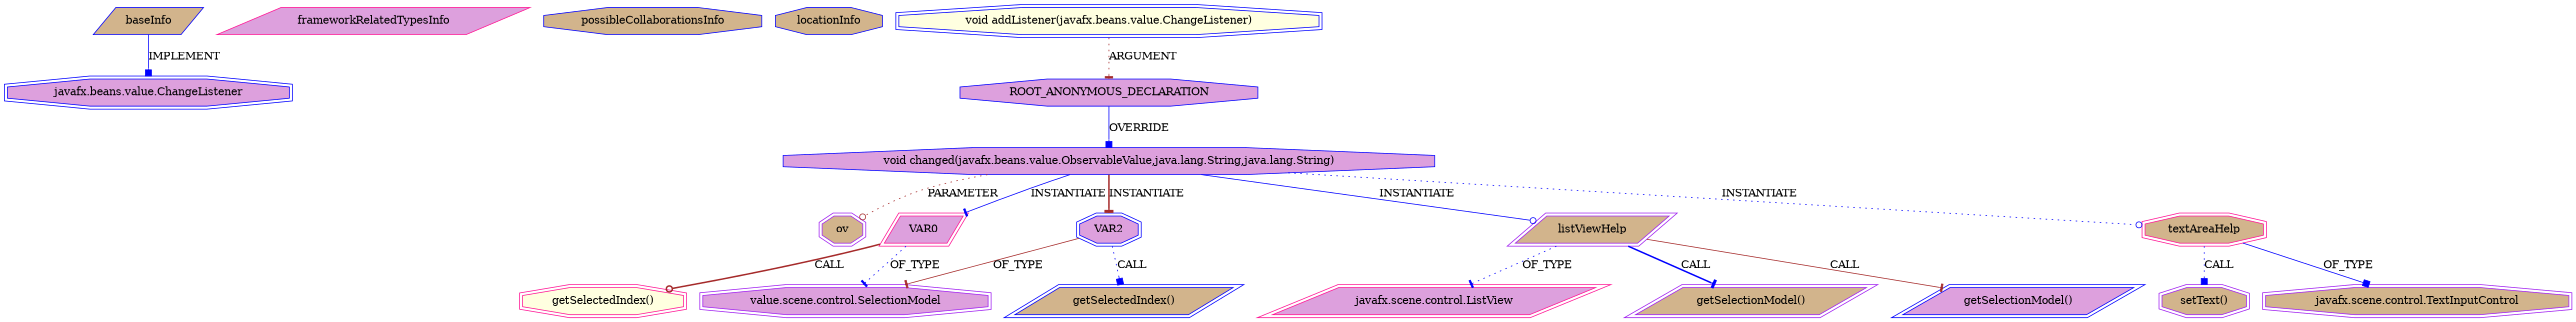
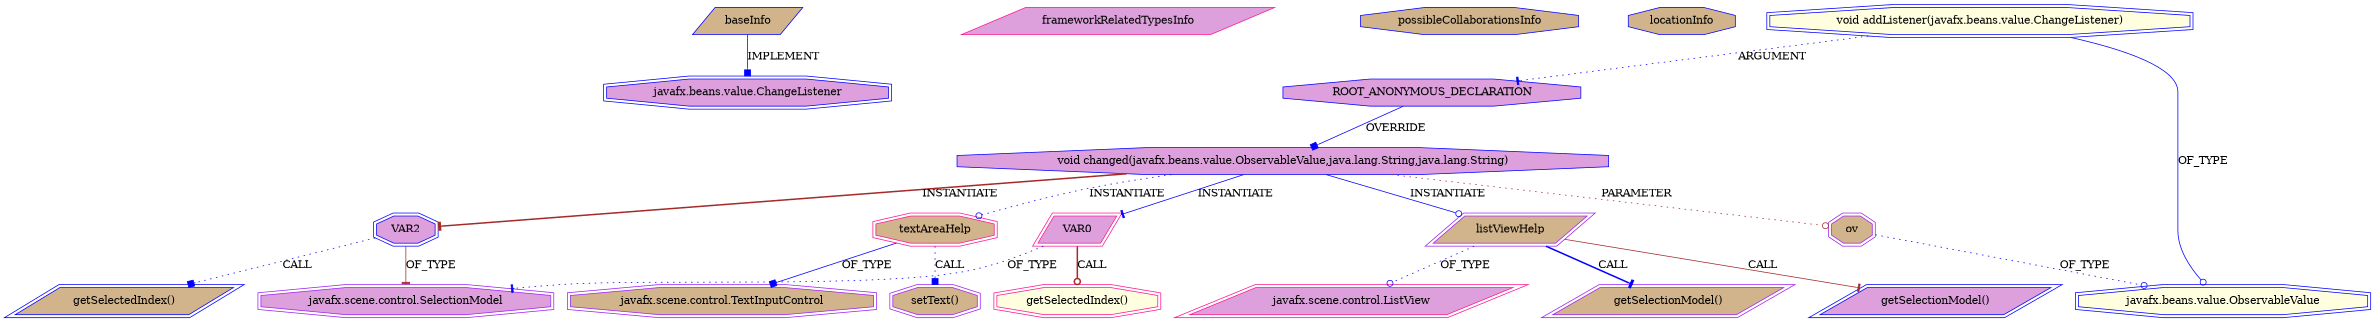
(1109, 56) -> (1694, 58)
(1515, 265) -> (1434, 264)
(845, 301) -> (406, 301)
none -> (2223, 301)
